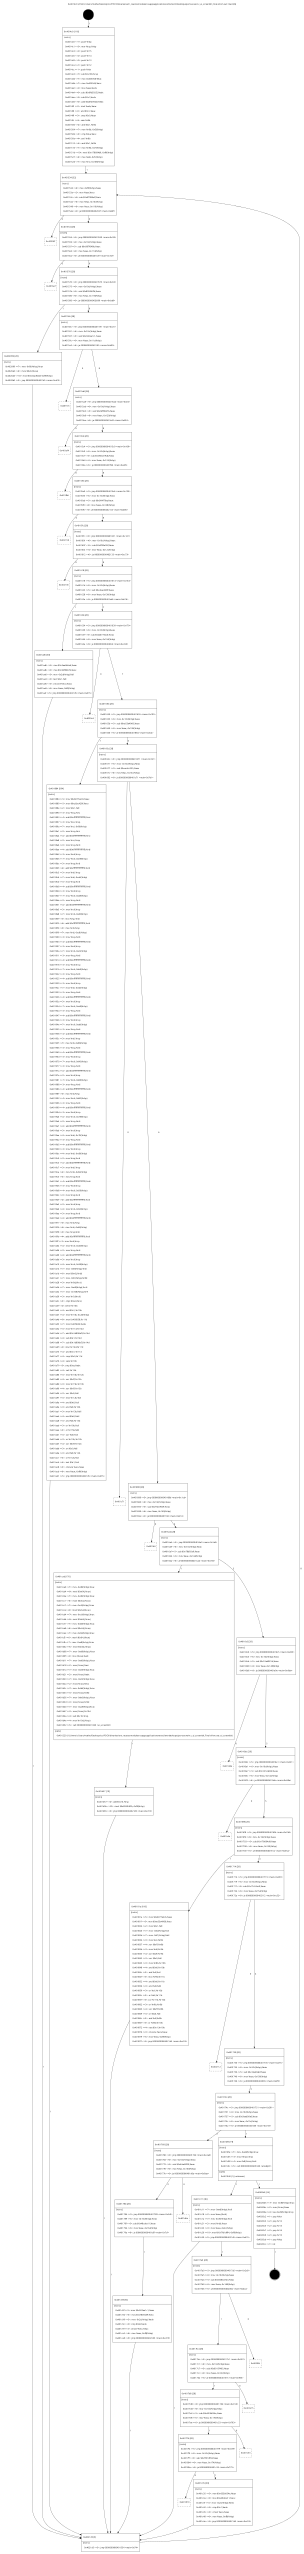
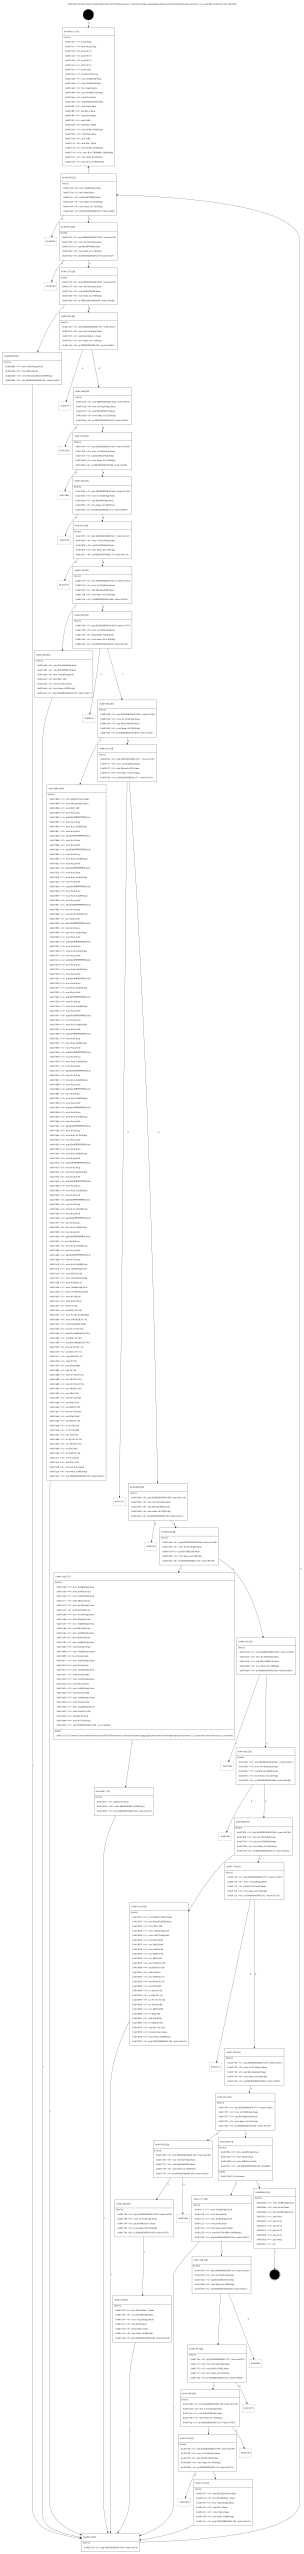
(86, 169) -> (88, 170)
